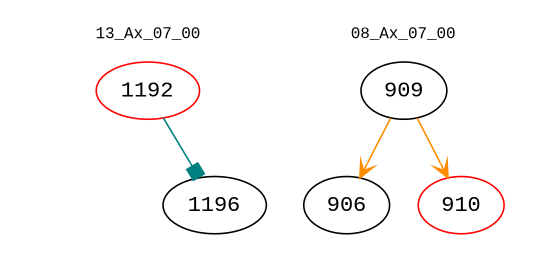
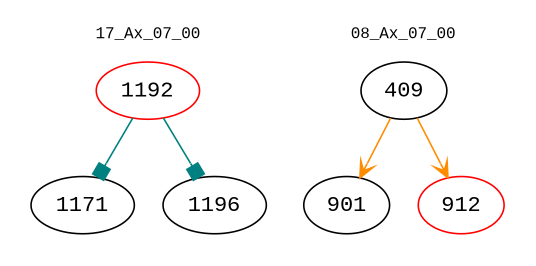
(149, 34) -> (149, 34)
(404, 91) -> (404, 91)
none -> (83, 205)
(347, 205) -> (347, 205)
(461, 205) -> (461, 205)
